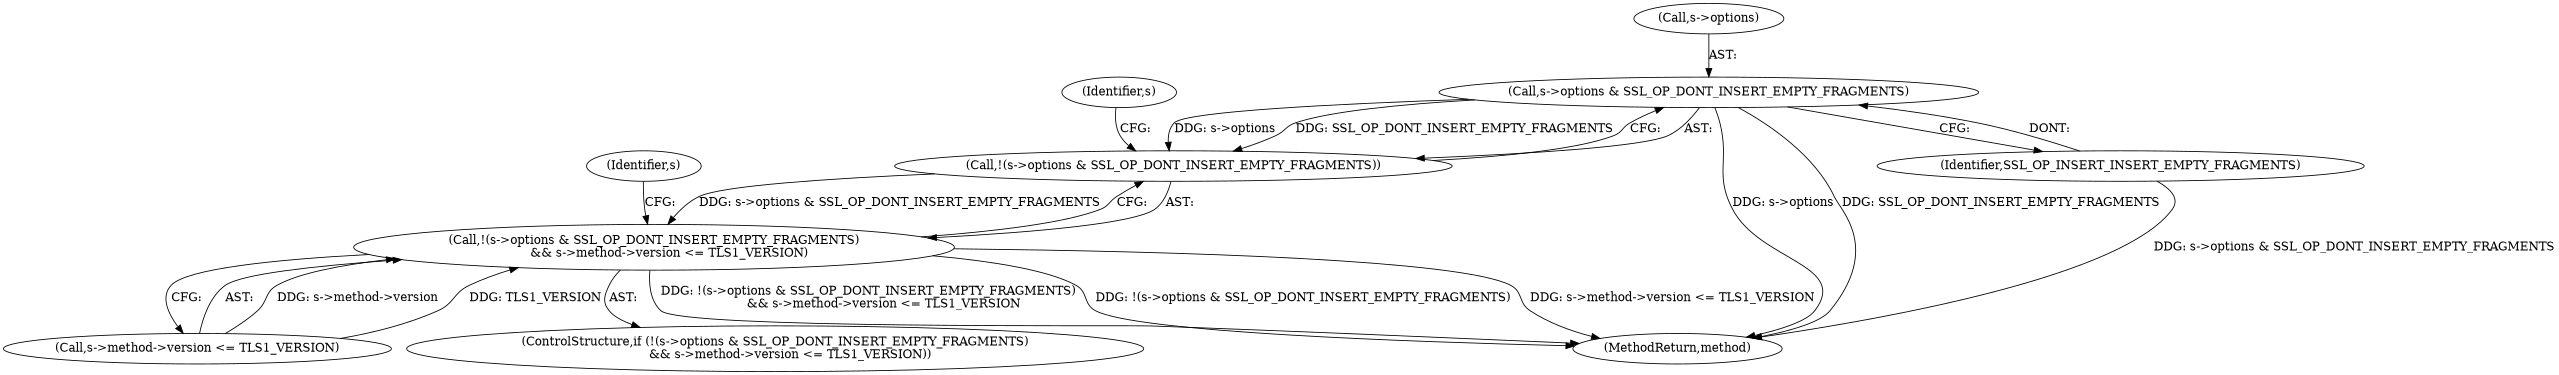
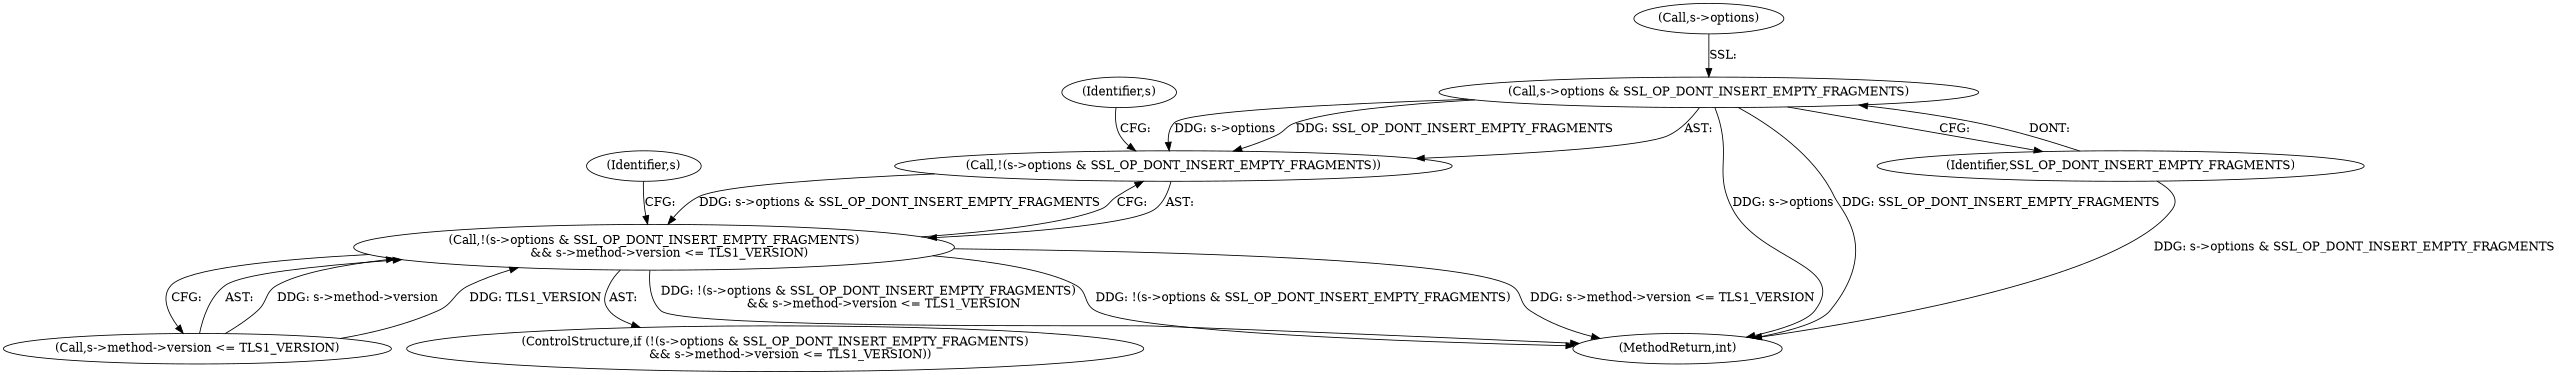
(1725, 55) -> (1725, 55)
(1589, 143) -> none
(2121, 166) -> (2121, 166)
(1678, 349) -> (1678, 349)
